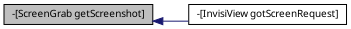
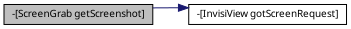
(176, 21) -> (166, 8)
